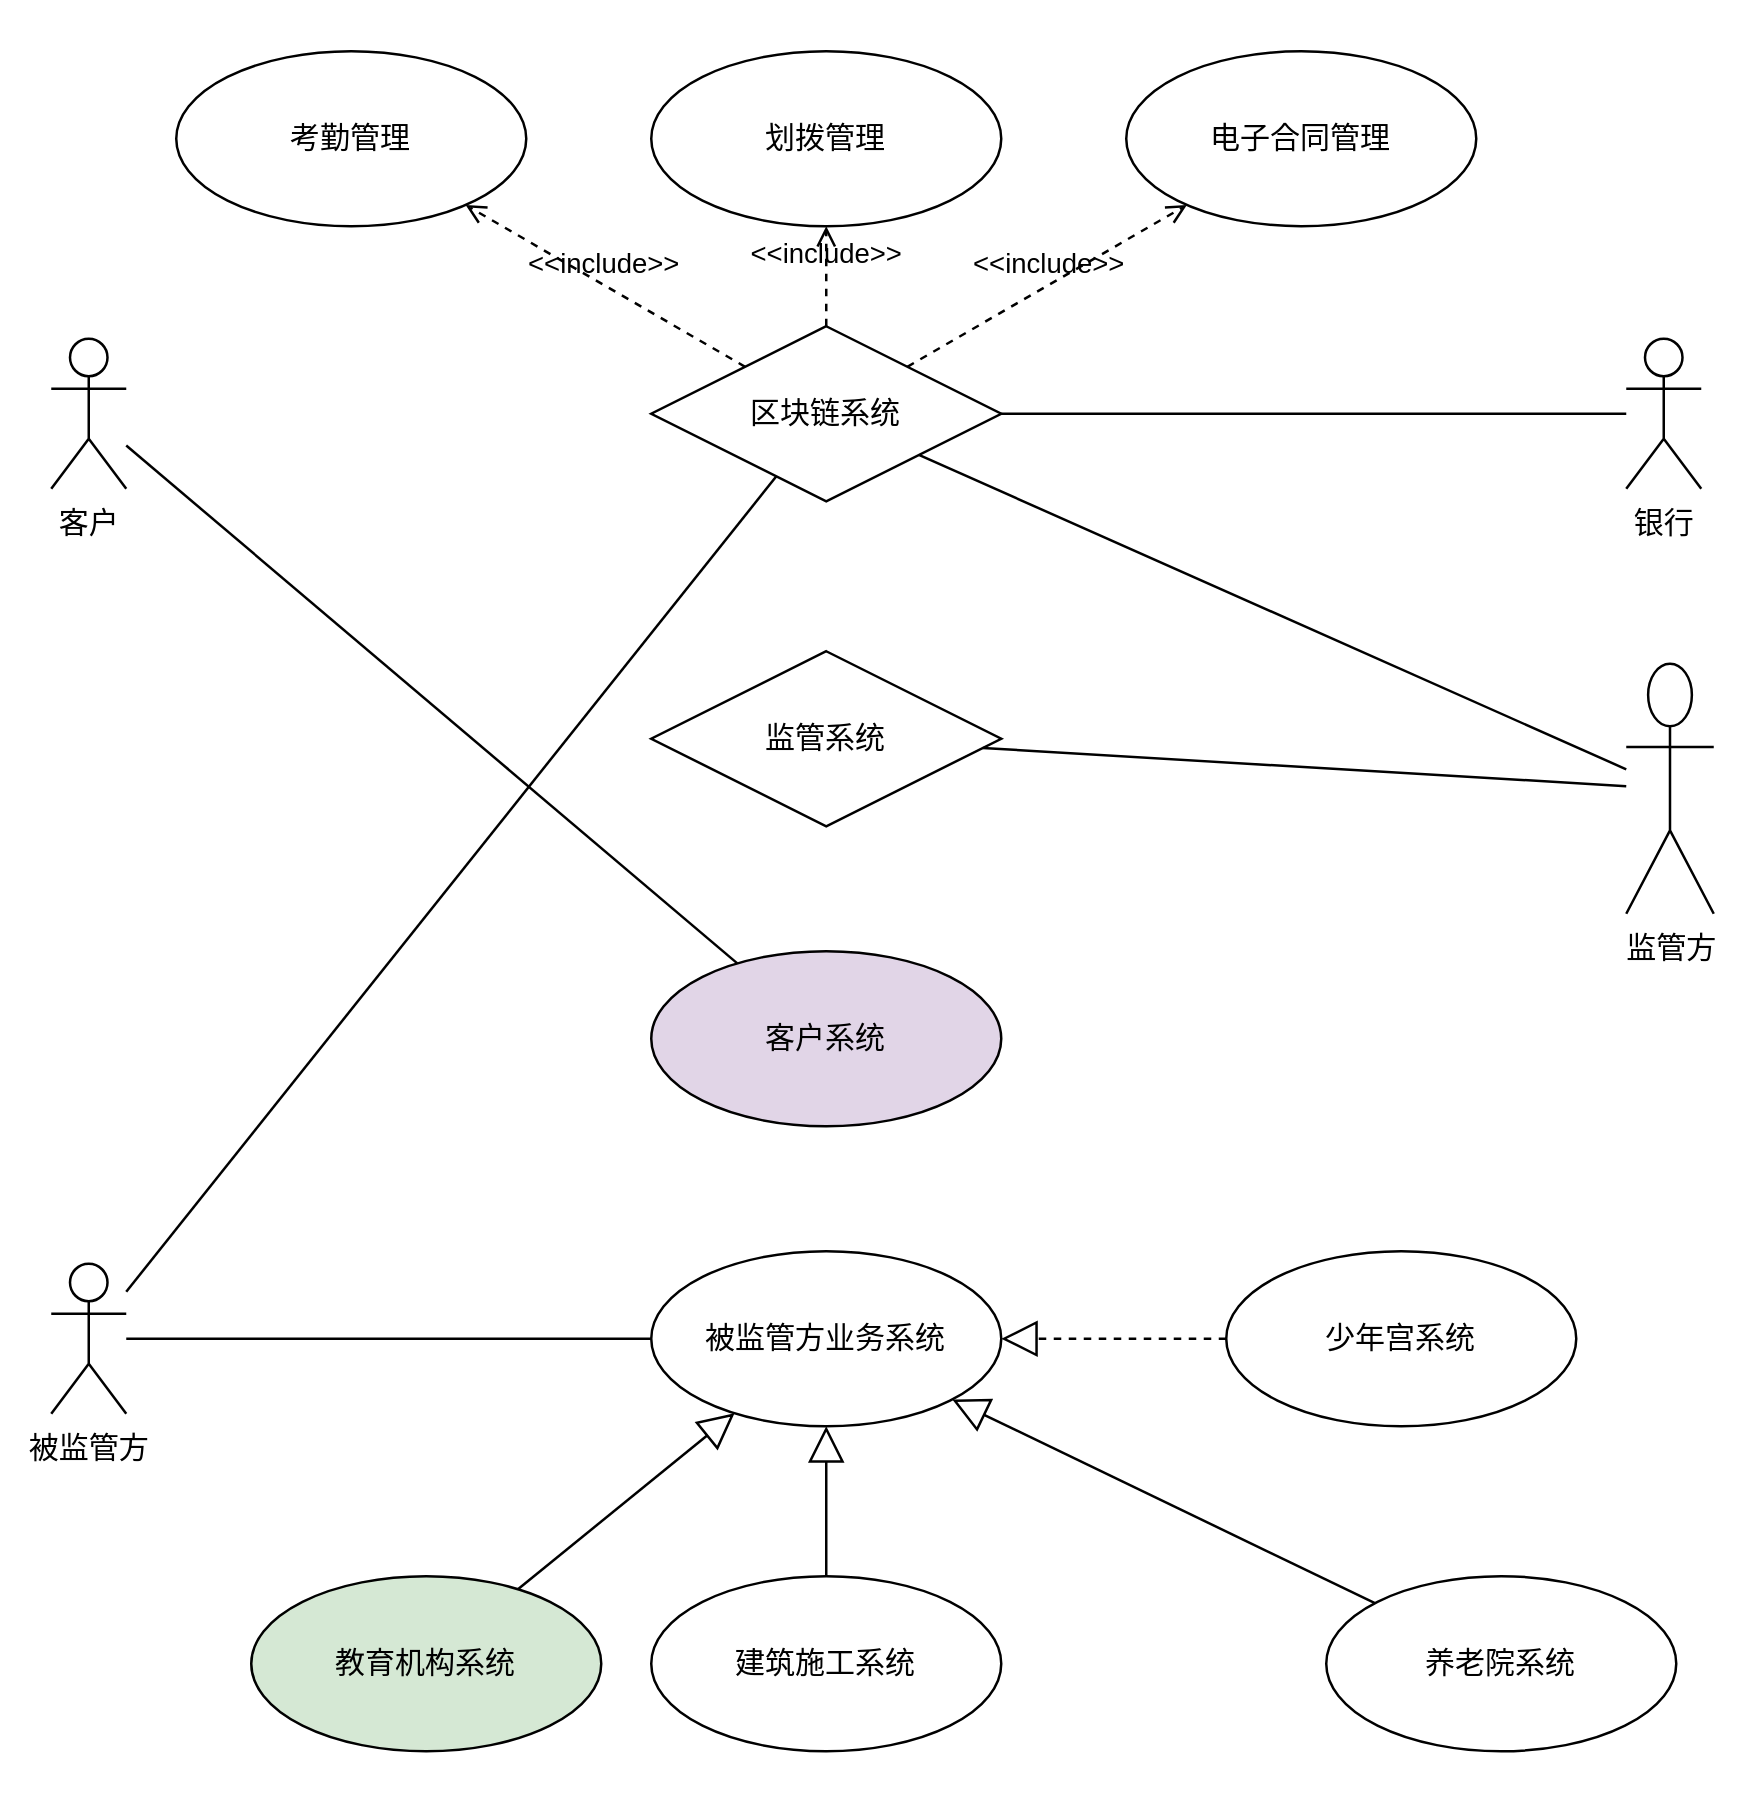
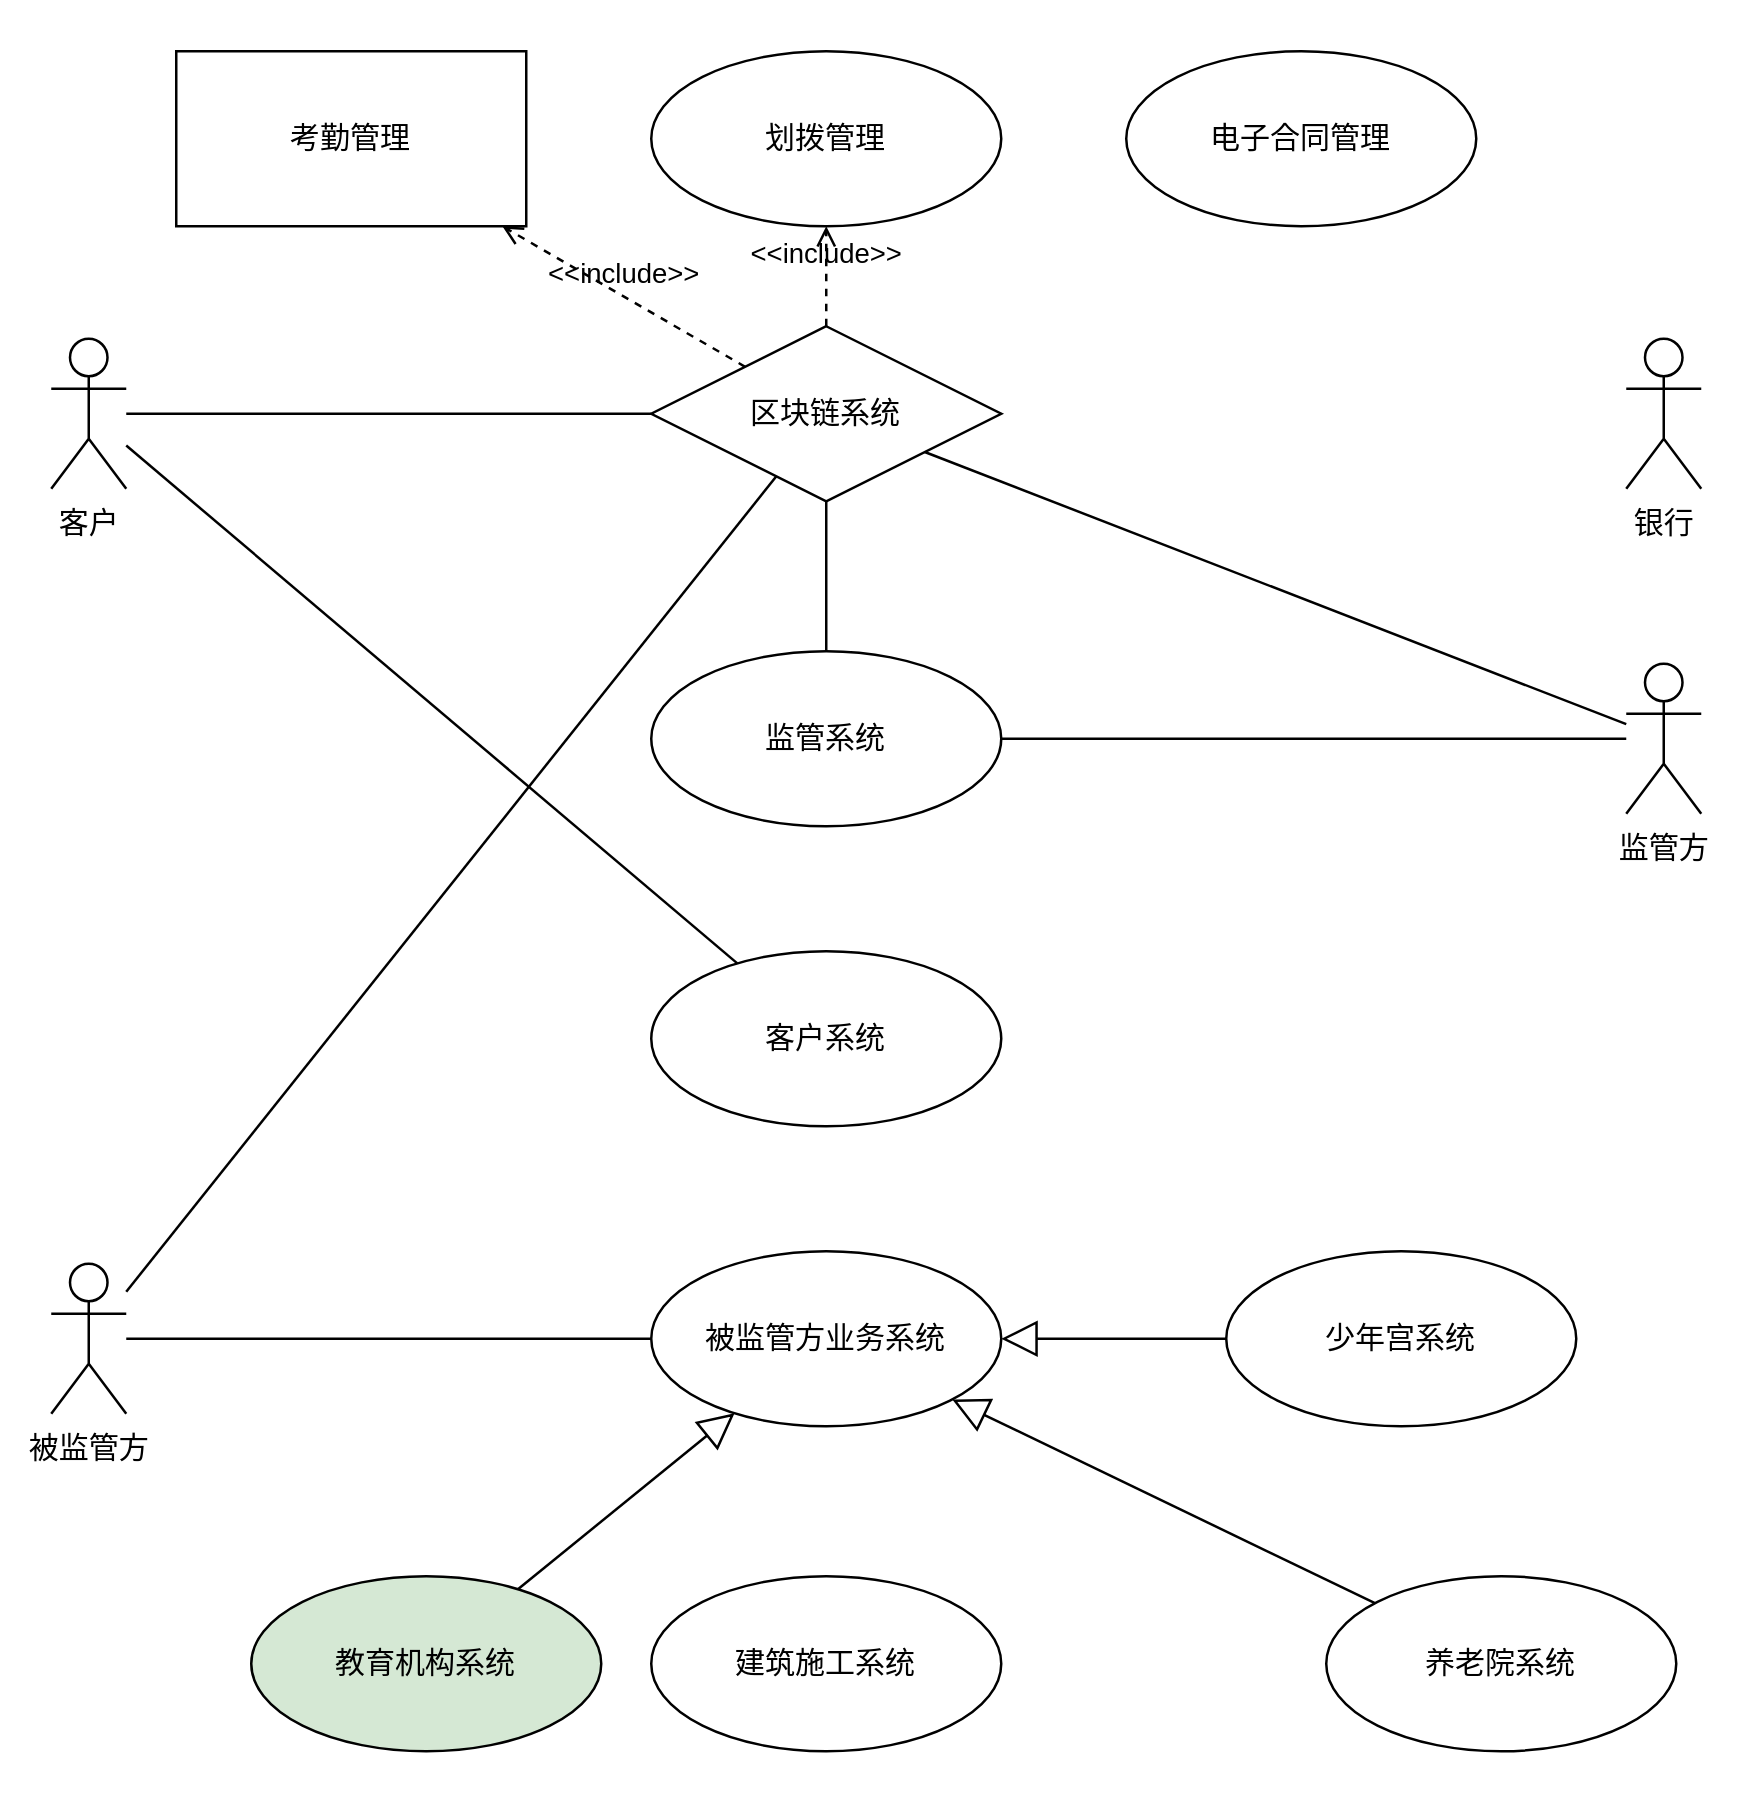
(351, 139) -> (351, 139)
(1044, 288) -> none
none -> (388, 414)
(1313, 414) -> (826, 576)
(826, 739) -> (826, 739)
(1670, 789) -> (1664, 739)
(826, 1039) -> (826, 1039)
(1129, 1339) -> (1129, 1339)
(826, 1519) -> none
